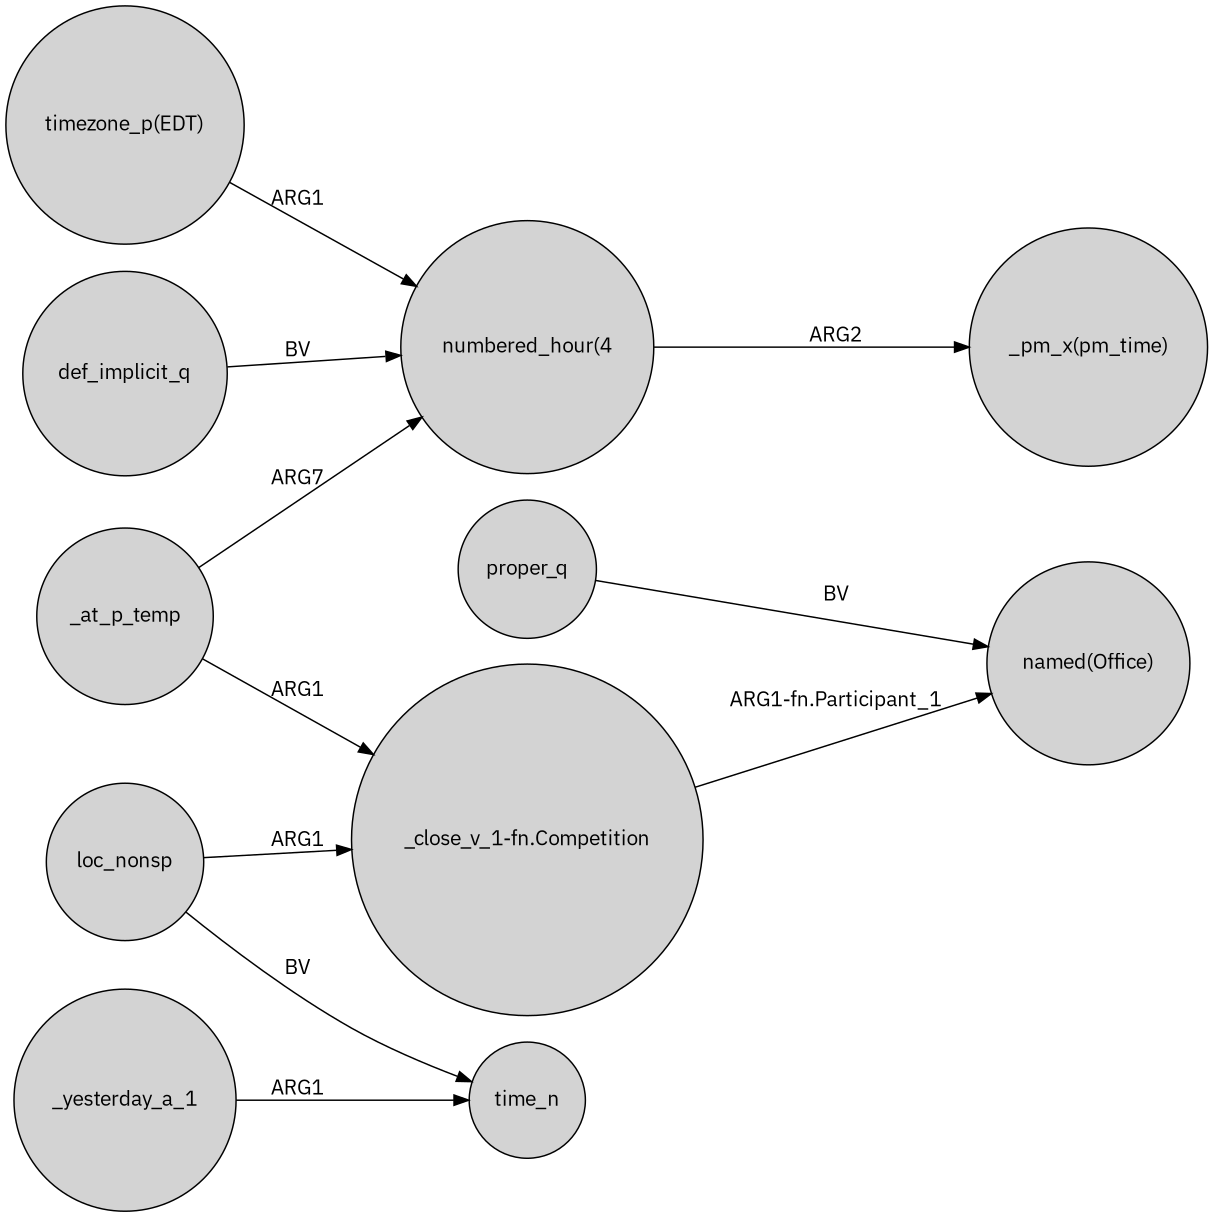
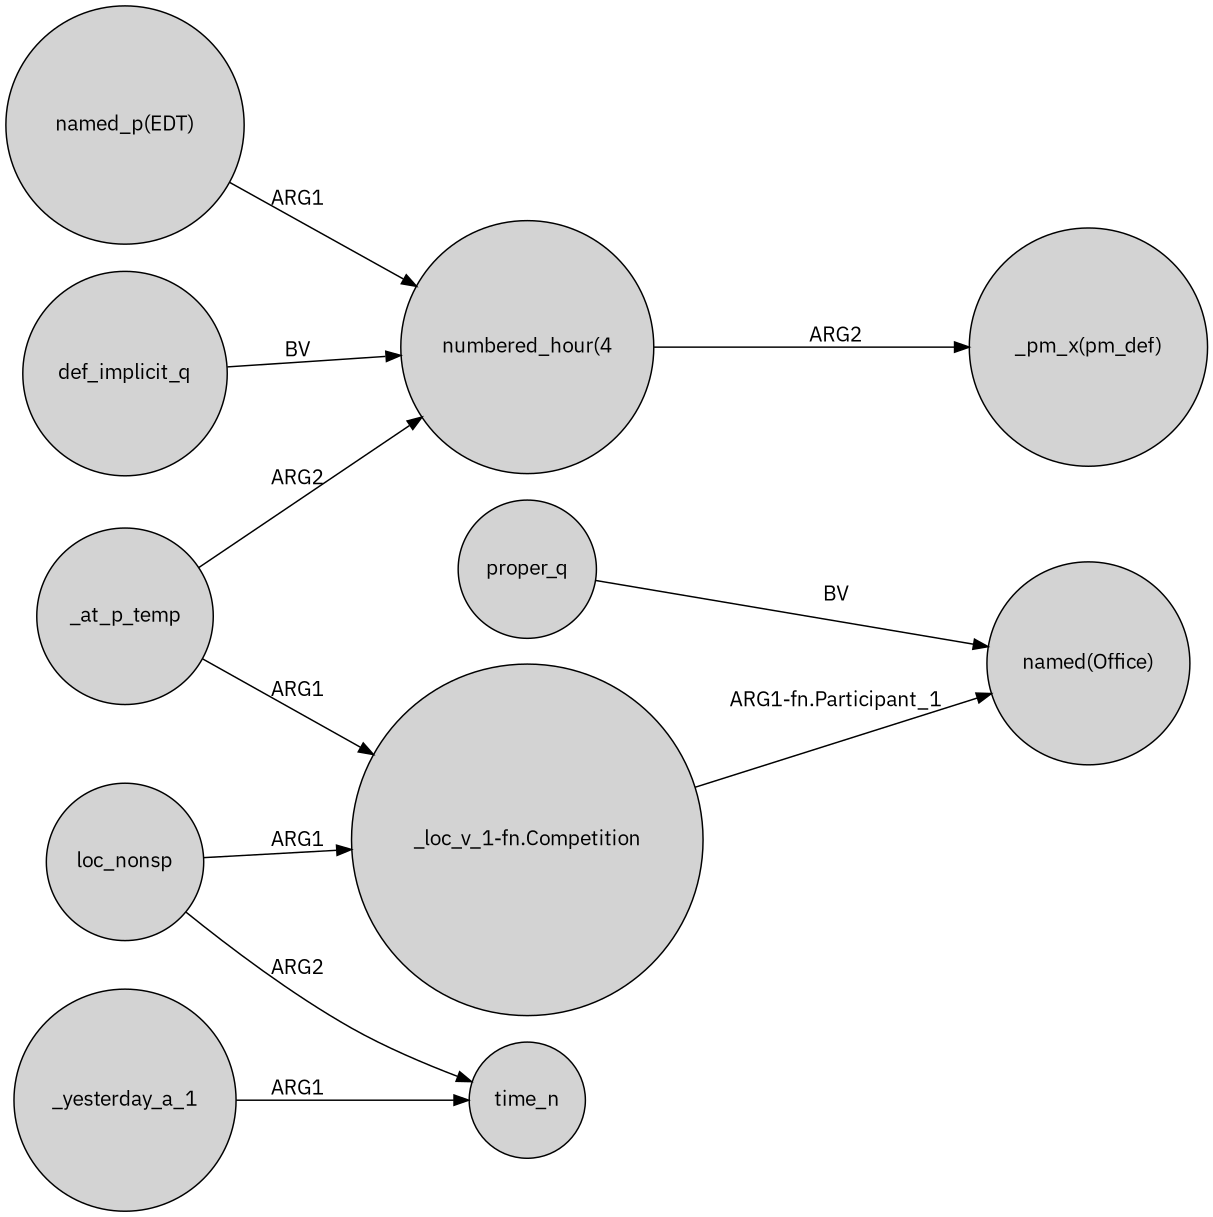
(125, 125) -> (125, 125)
(1088, 347) -> (1088, 347)
(298, 479) -> (298, 479)
(527, 840) -> (527, 840)
(298, 969) -> (298, 969)
